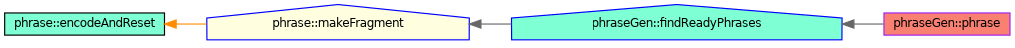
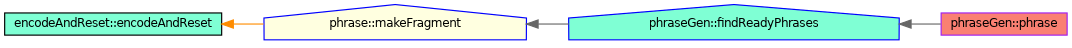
(85, 24) -> (113, 24)
